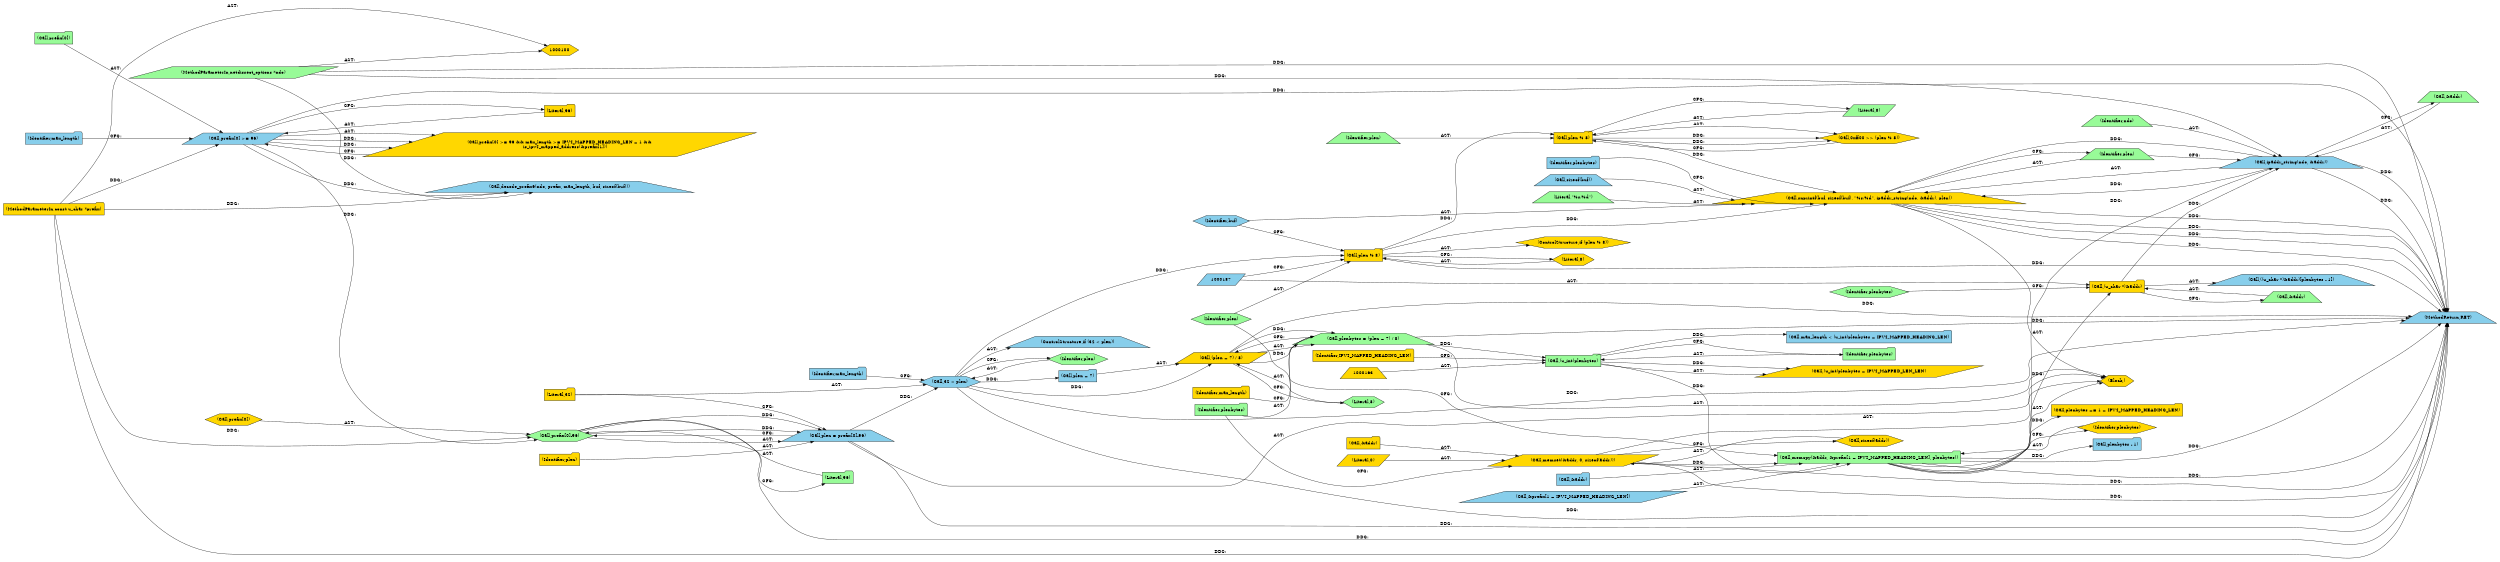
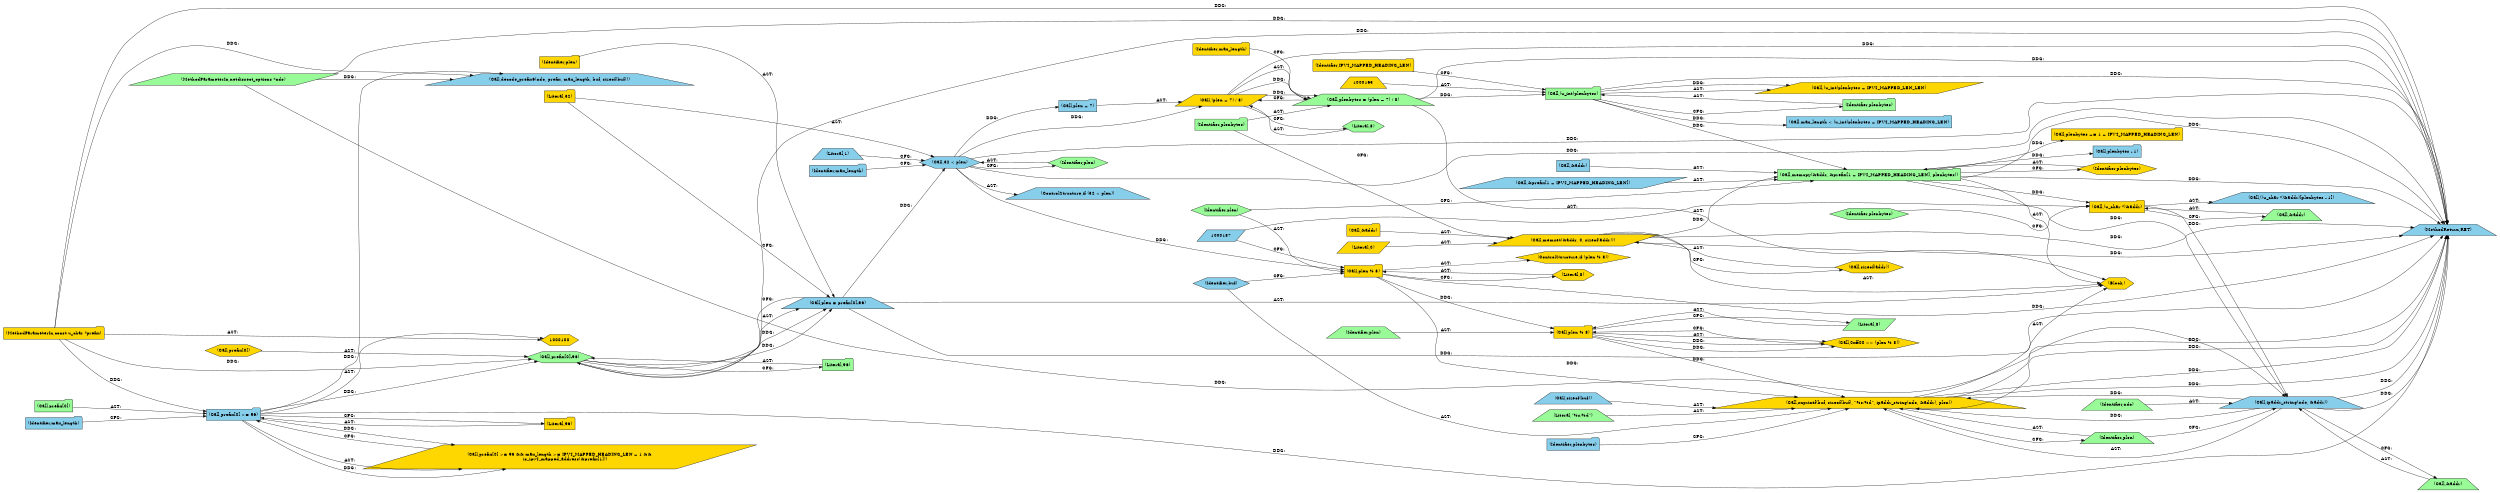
(419, 58) -> (384, 340)
none -> (2070, 76)
(234, 139) -> (234, 415)
none -> (838, 154)
